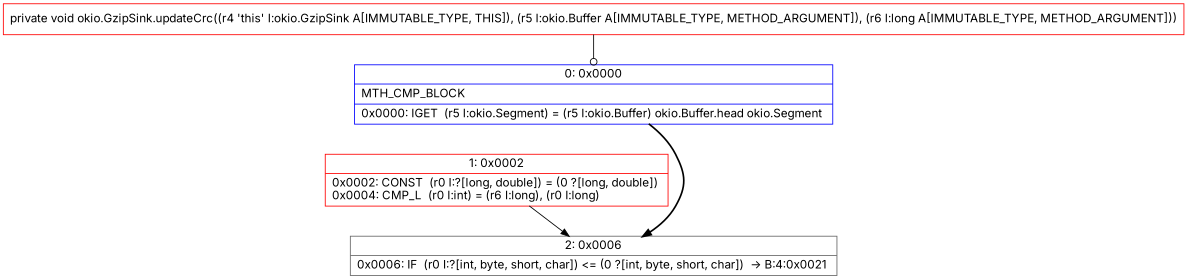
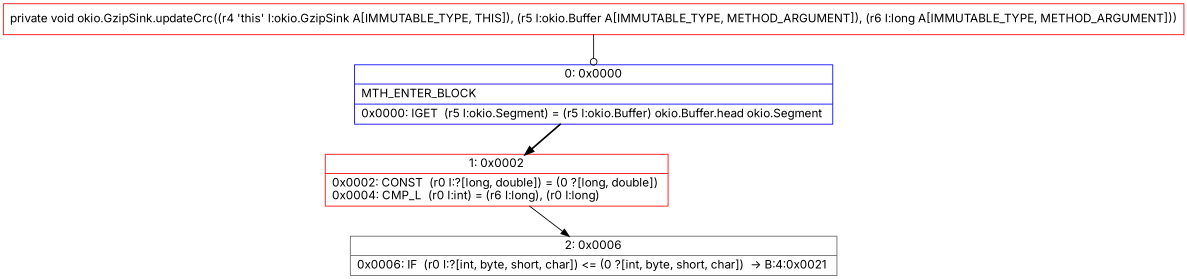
(413, 94) -> (419, 94)
(684, 178) -> (546, 136)
